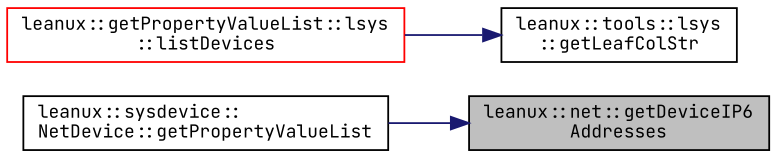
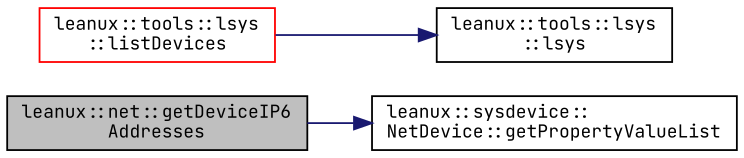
(206, 35) -> (157, 35)
(619, 35) -> (554, 35)
(419, 123) -> (331, 123)
